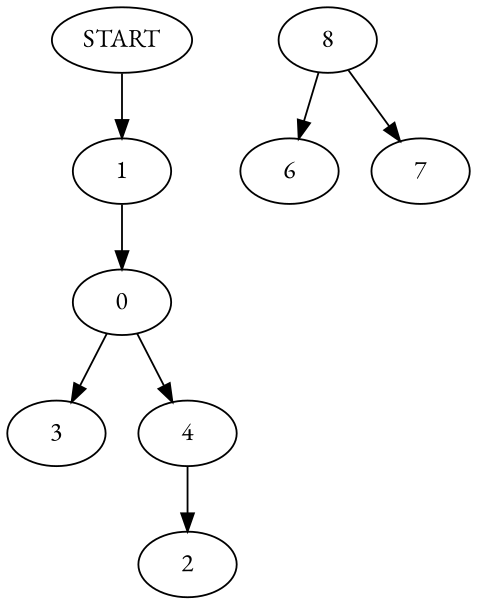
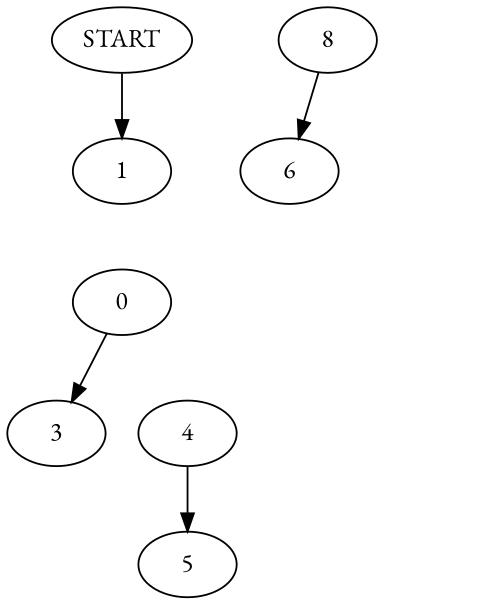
(421, 171) -> none
(122, 228) -> none
(151, 360) -> none
(188, 564) -> (188, 564)
